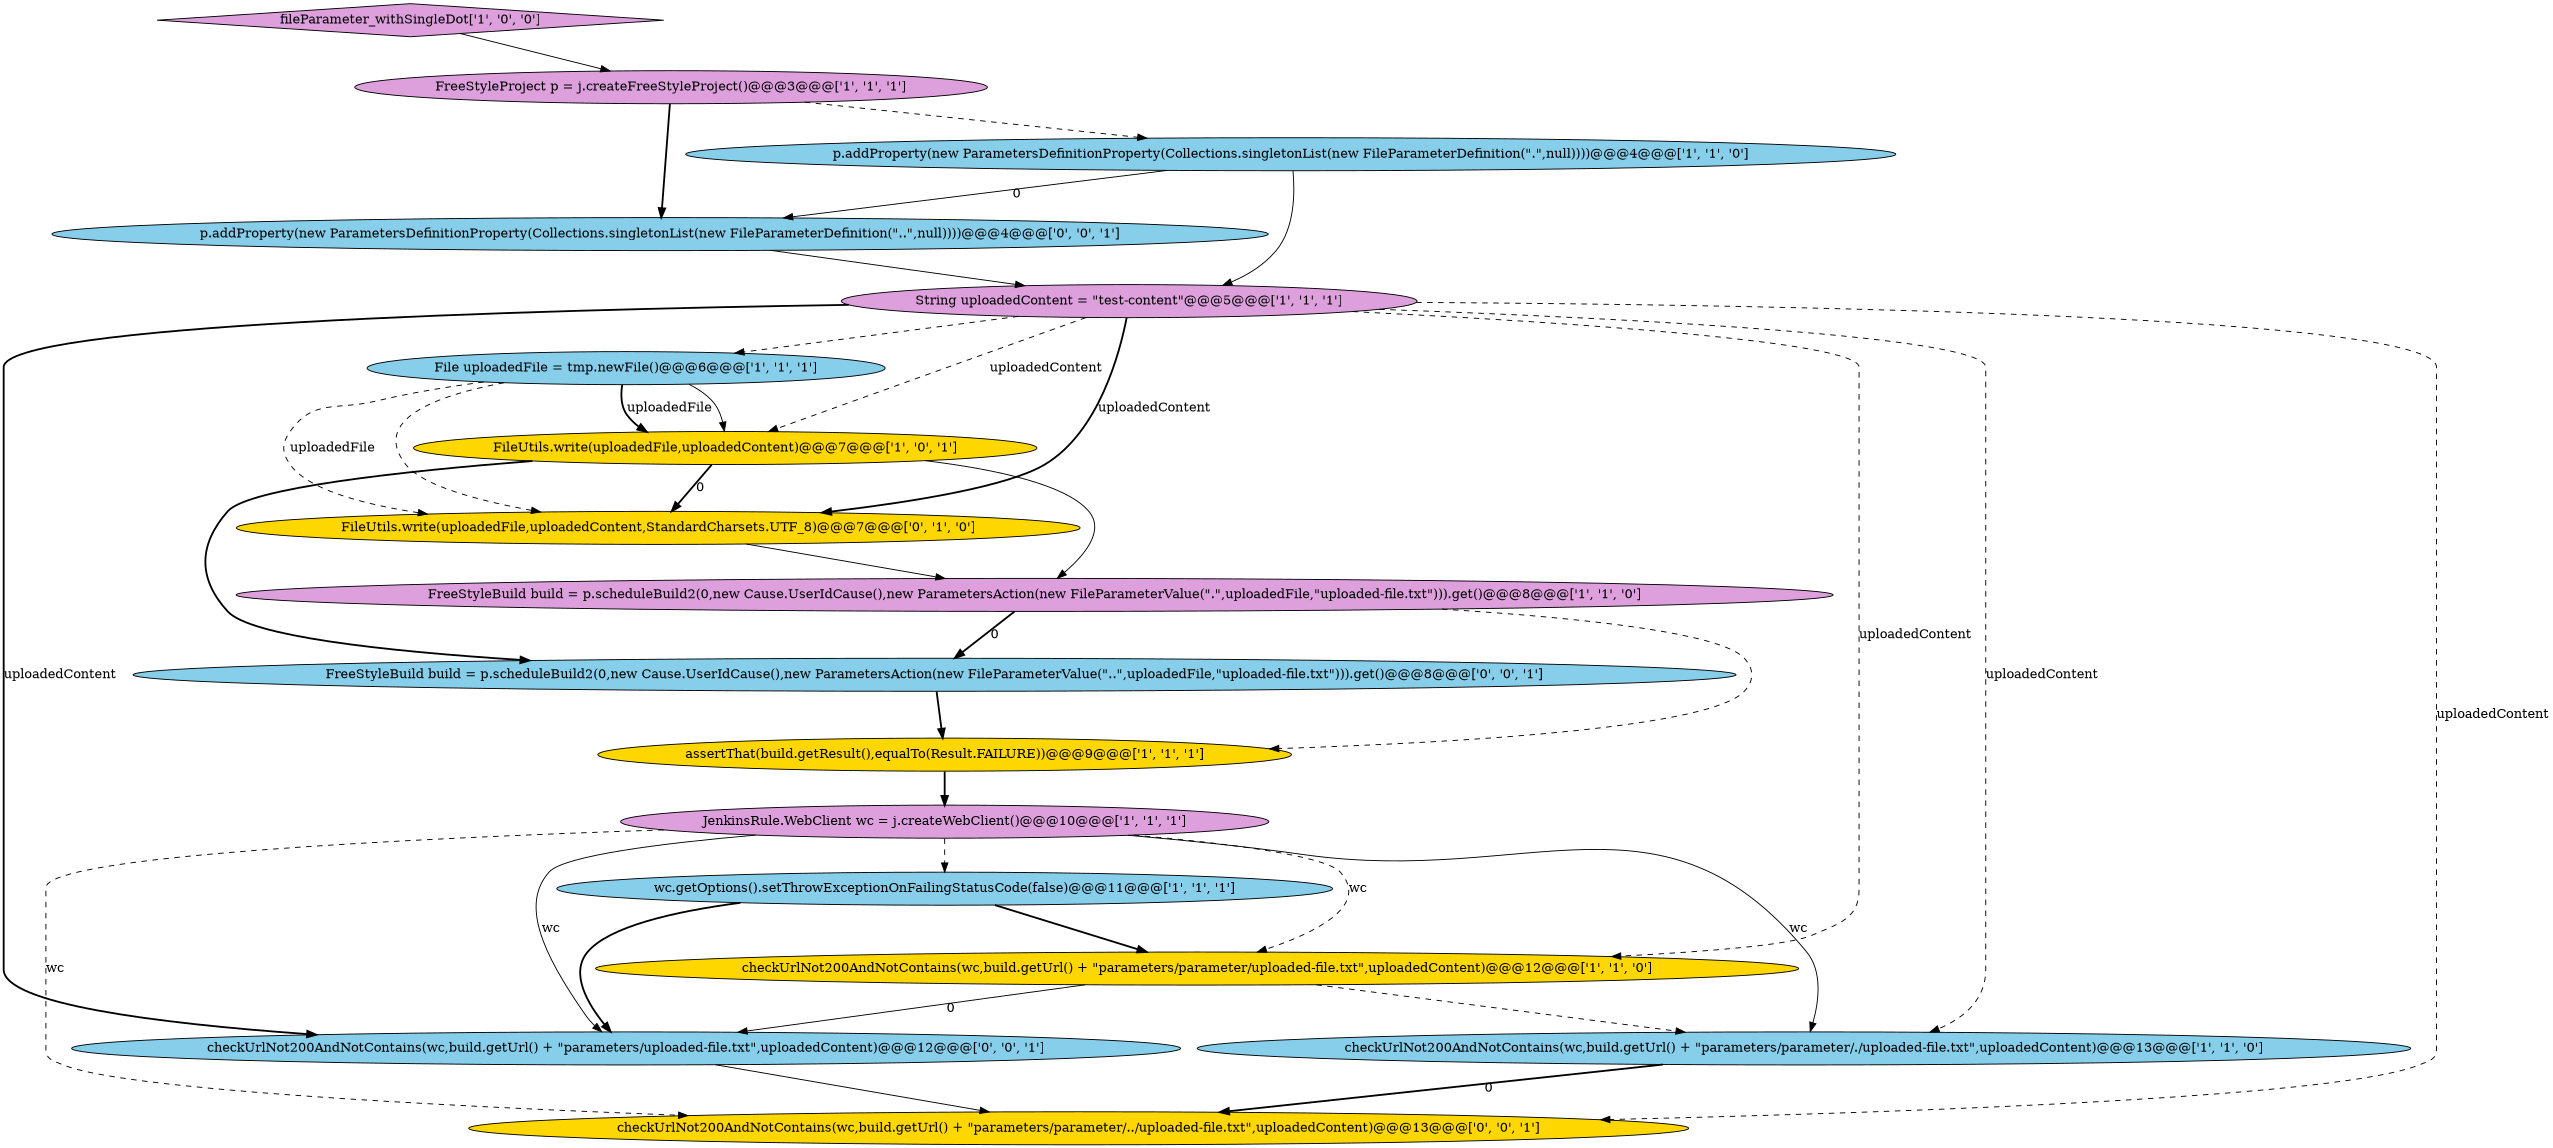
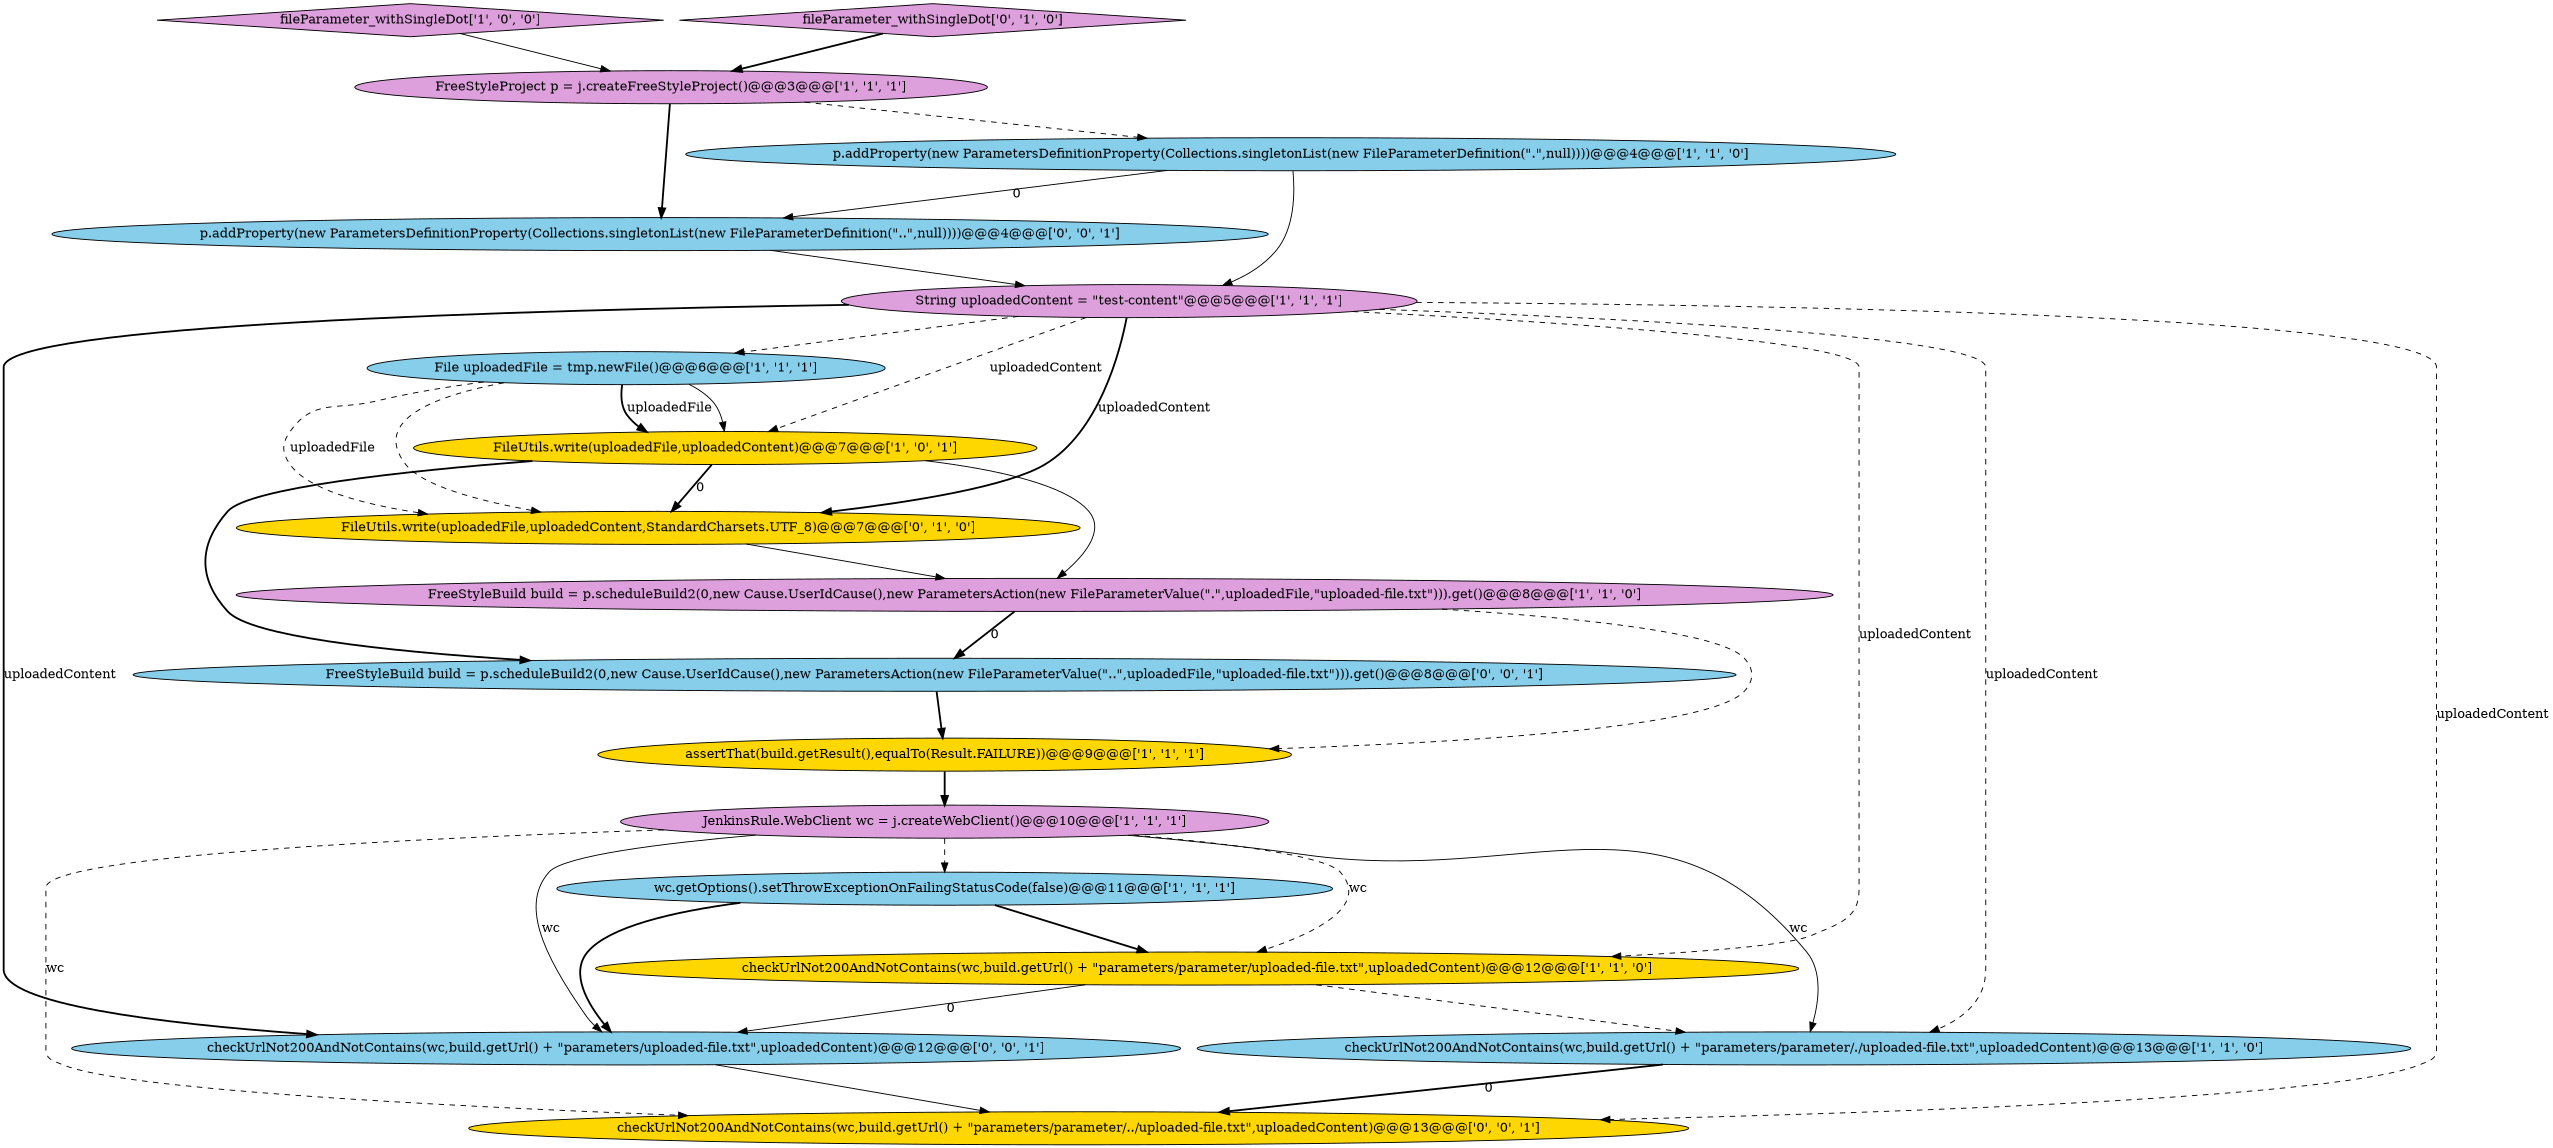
none -> (933, 20)
